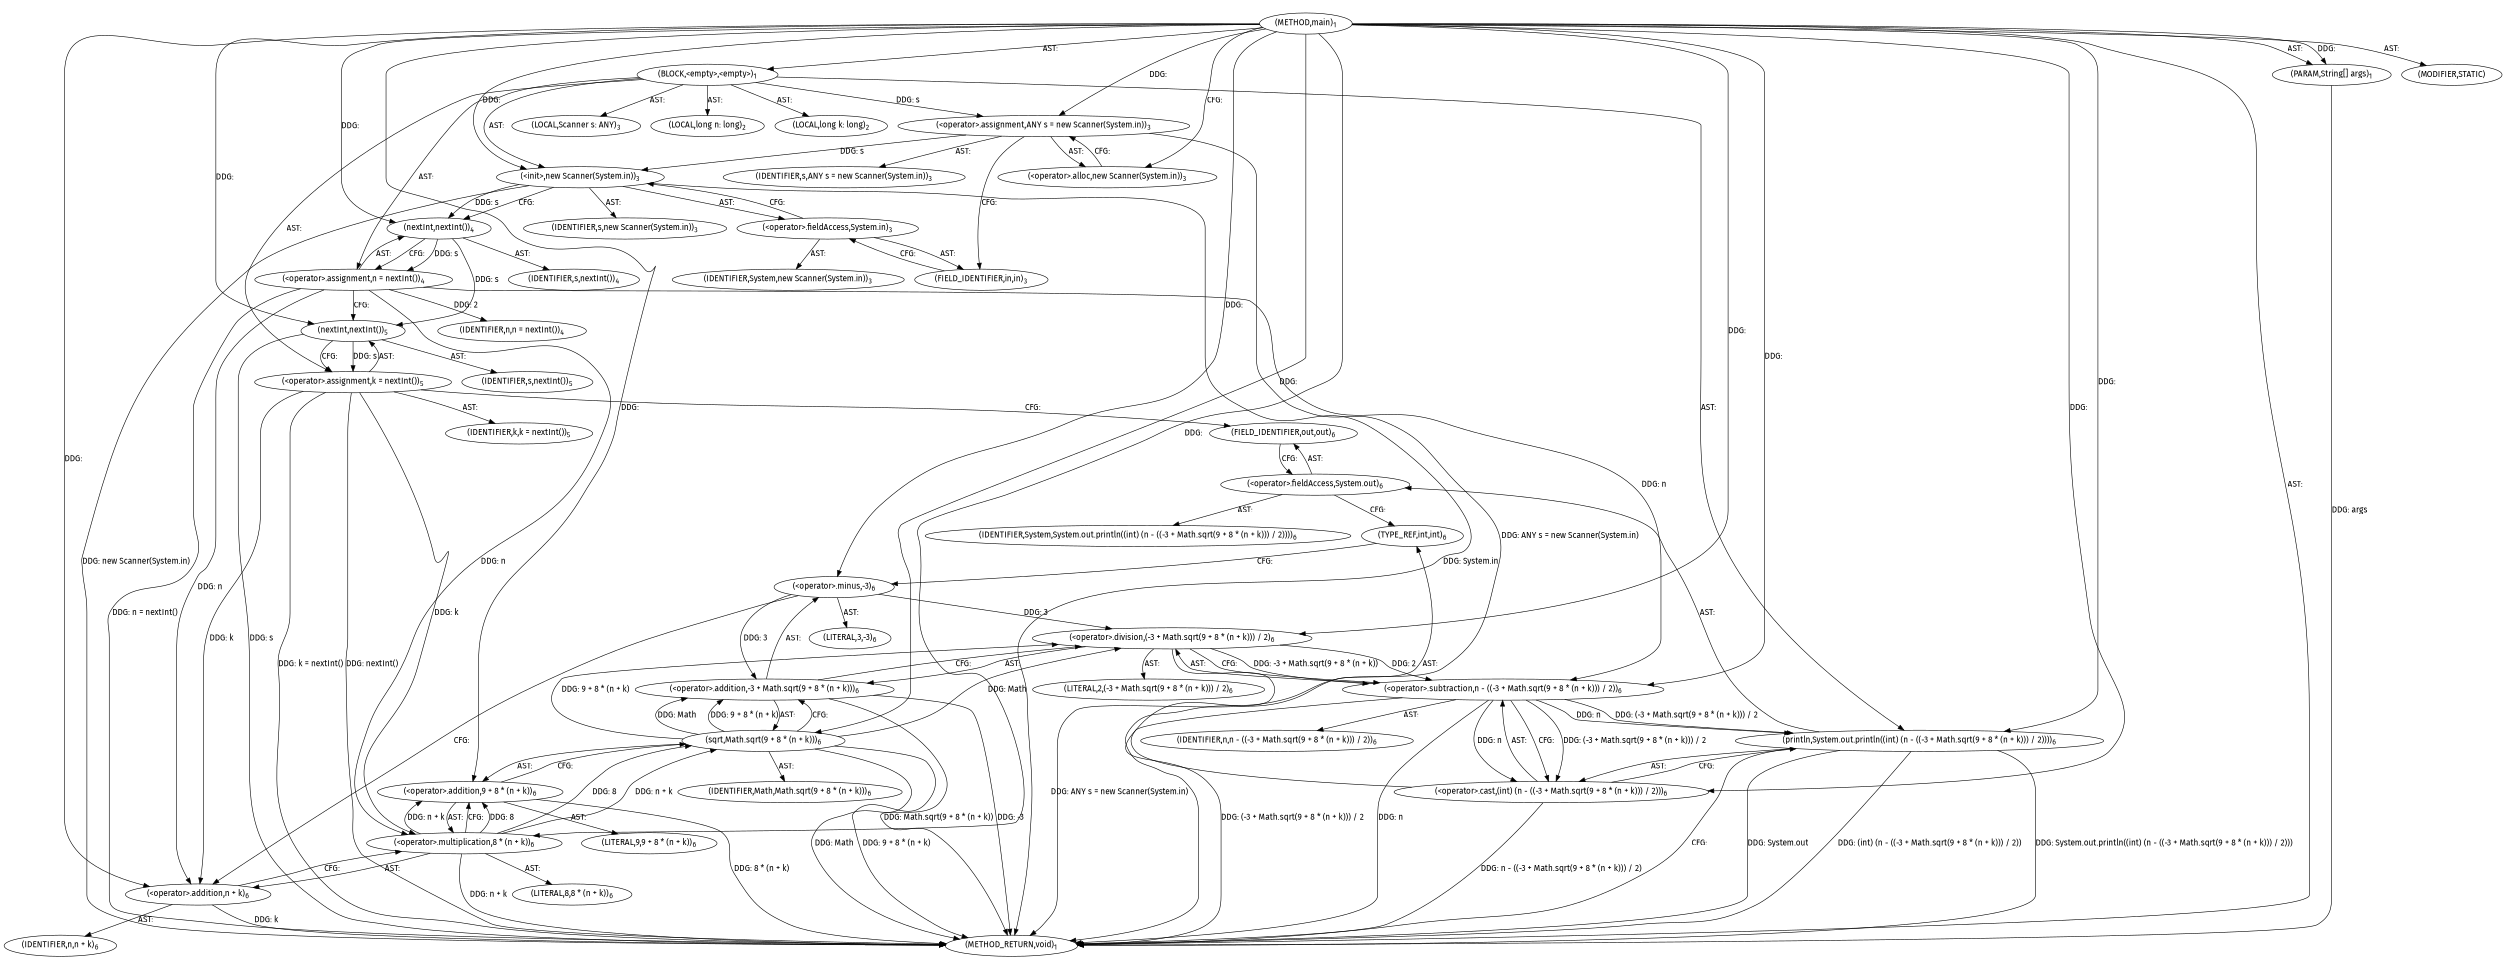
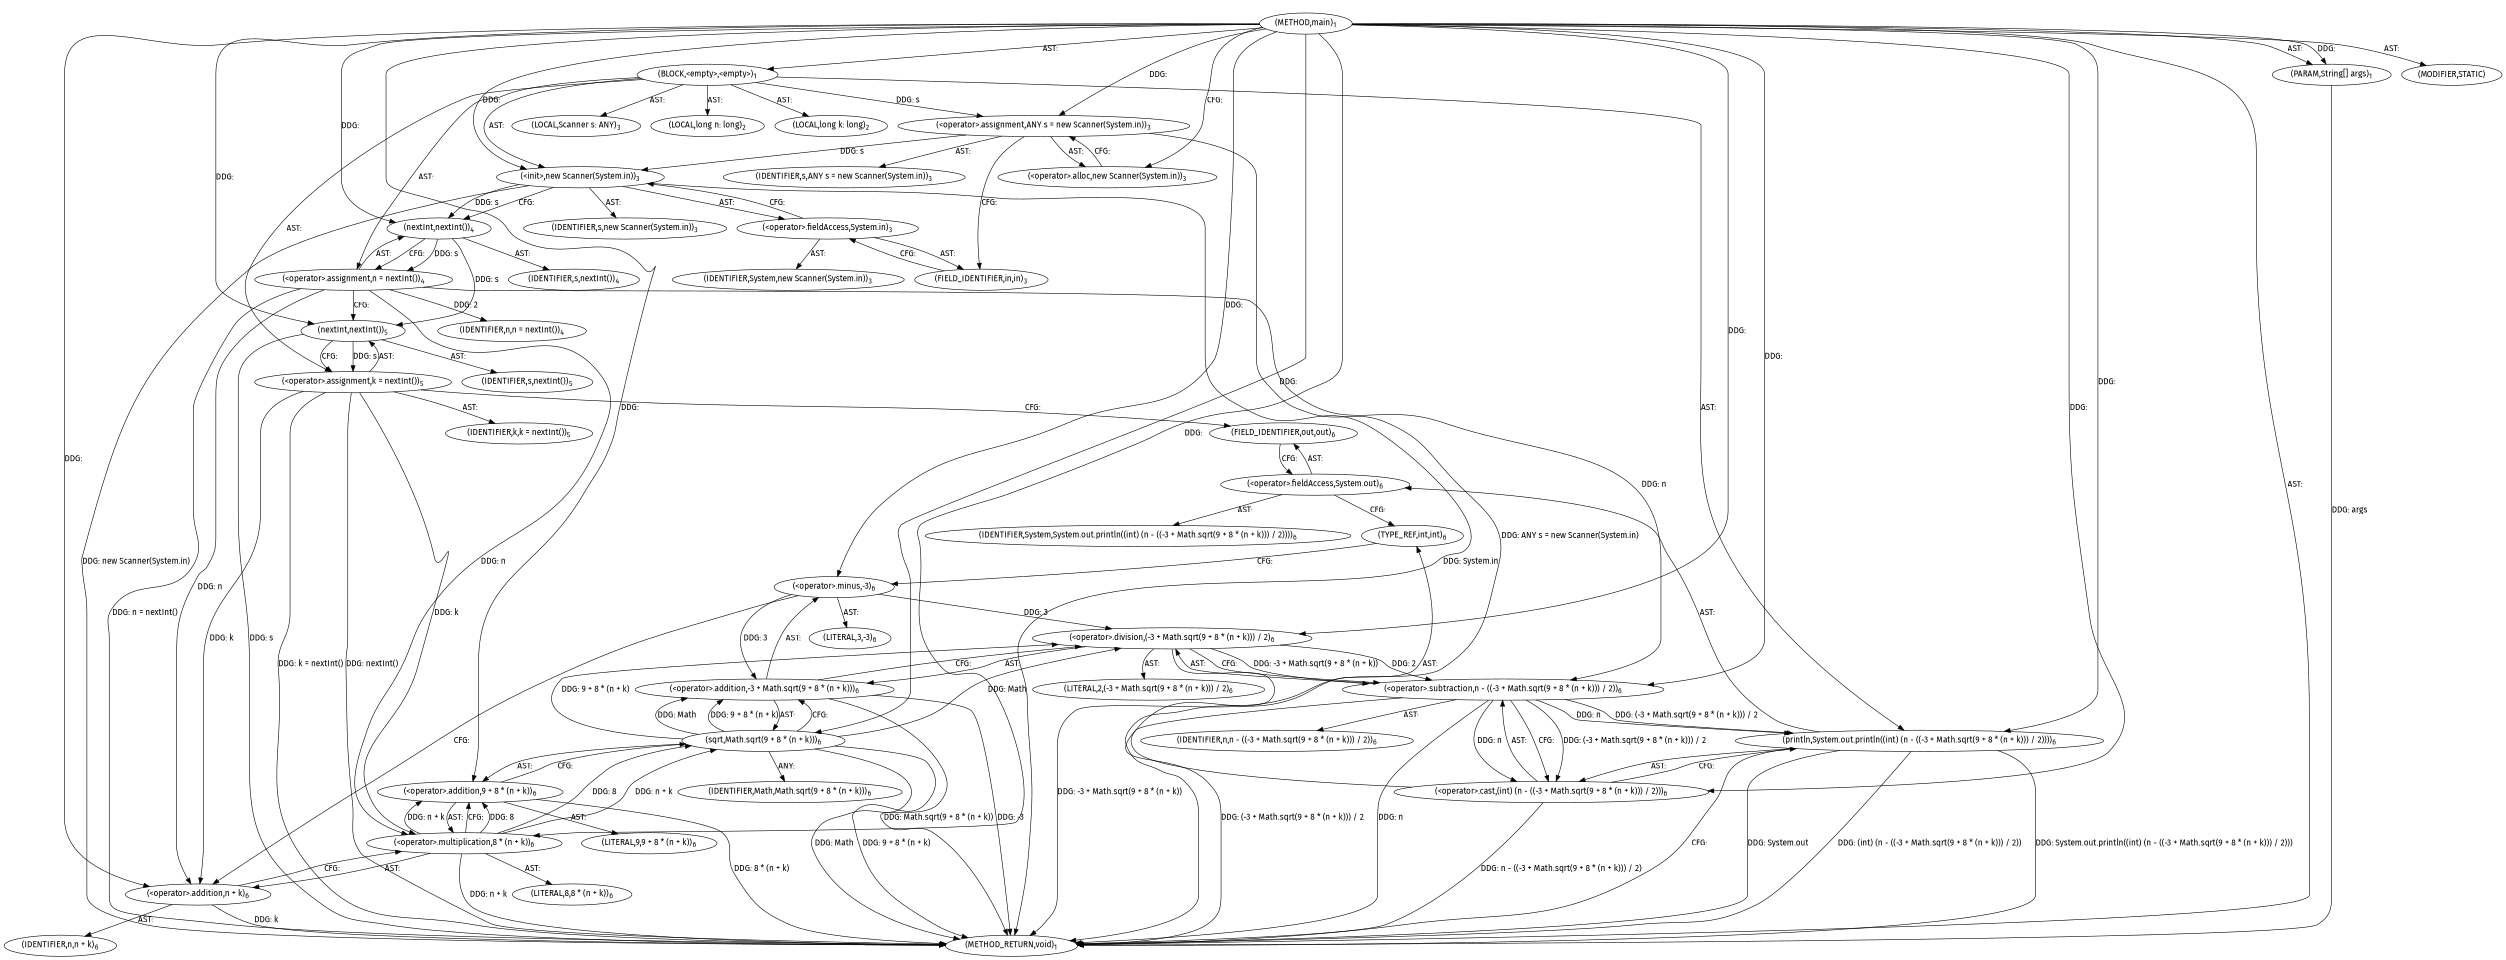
(788, 766) -> (788, 766)
(1120, 792) -> (1120, 792)
